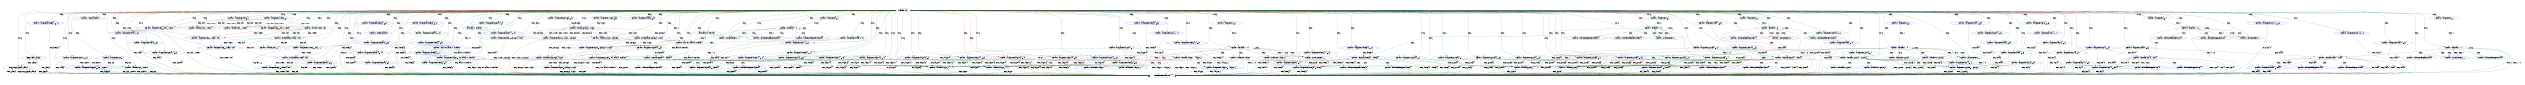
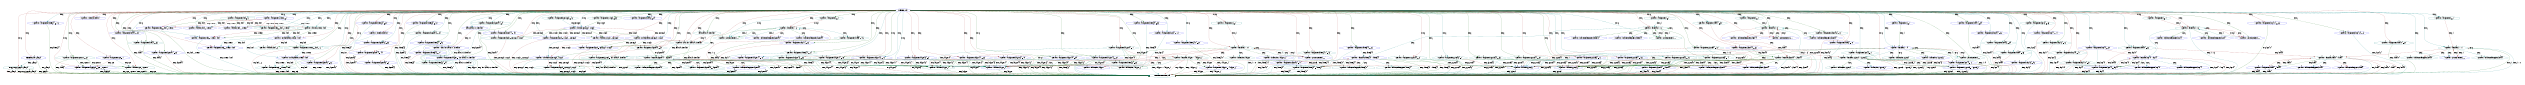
(643, 11) -> none
(713, 13) -> (659, 64)
(869, 14) -> (824, 30)
(475, 28) -> (475, 28)
(34, 58) -> (34, 58)
(502, 58) -> (502, 58)
